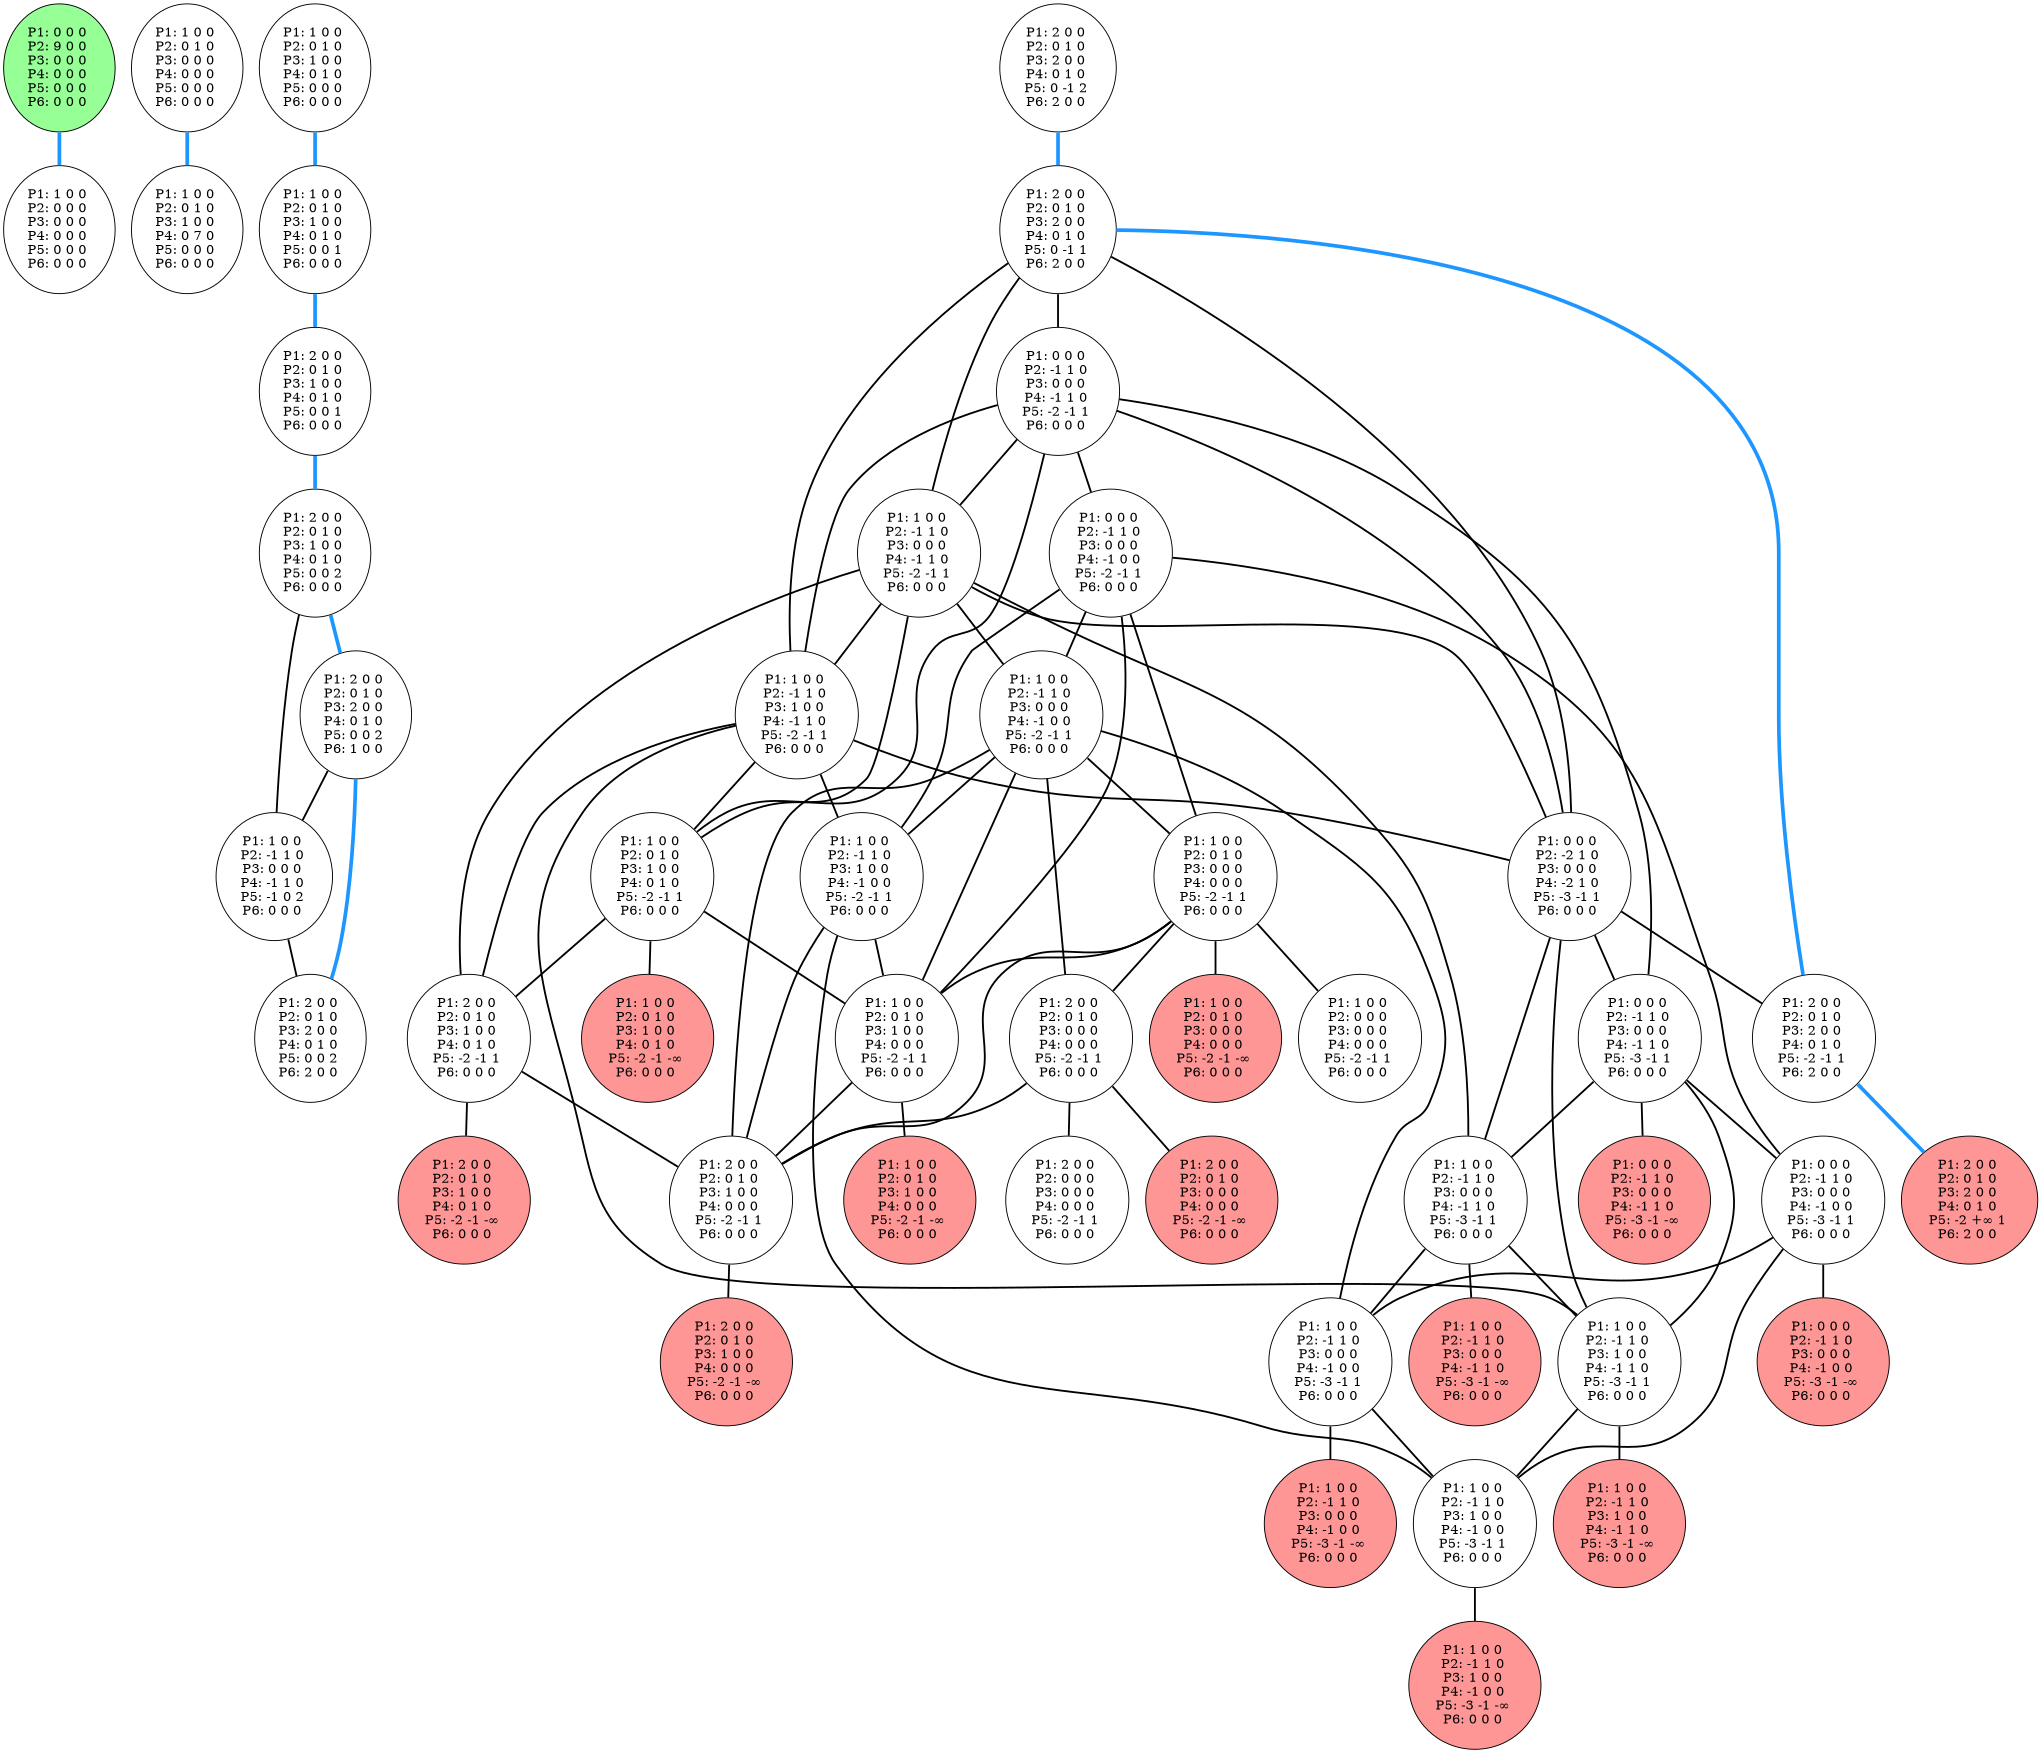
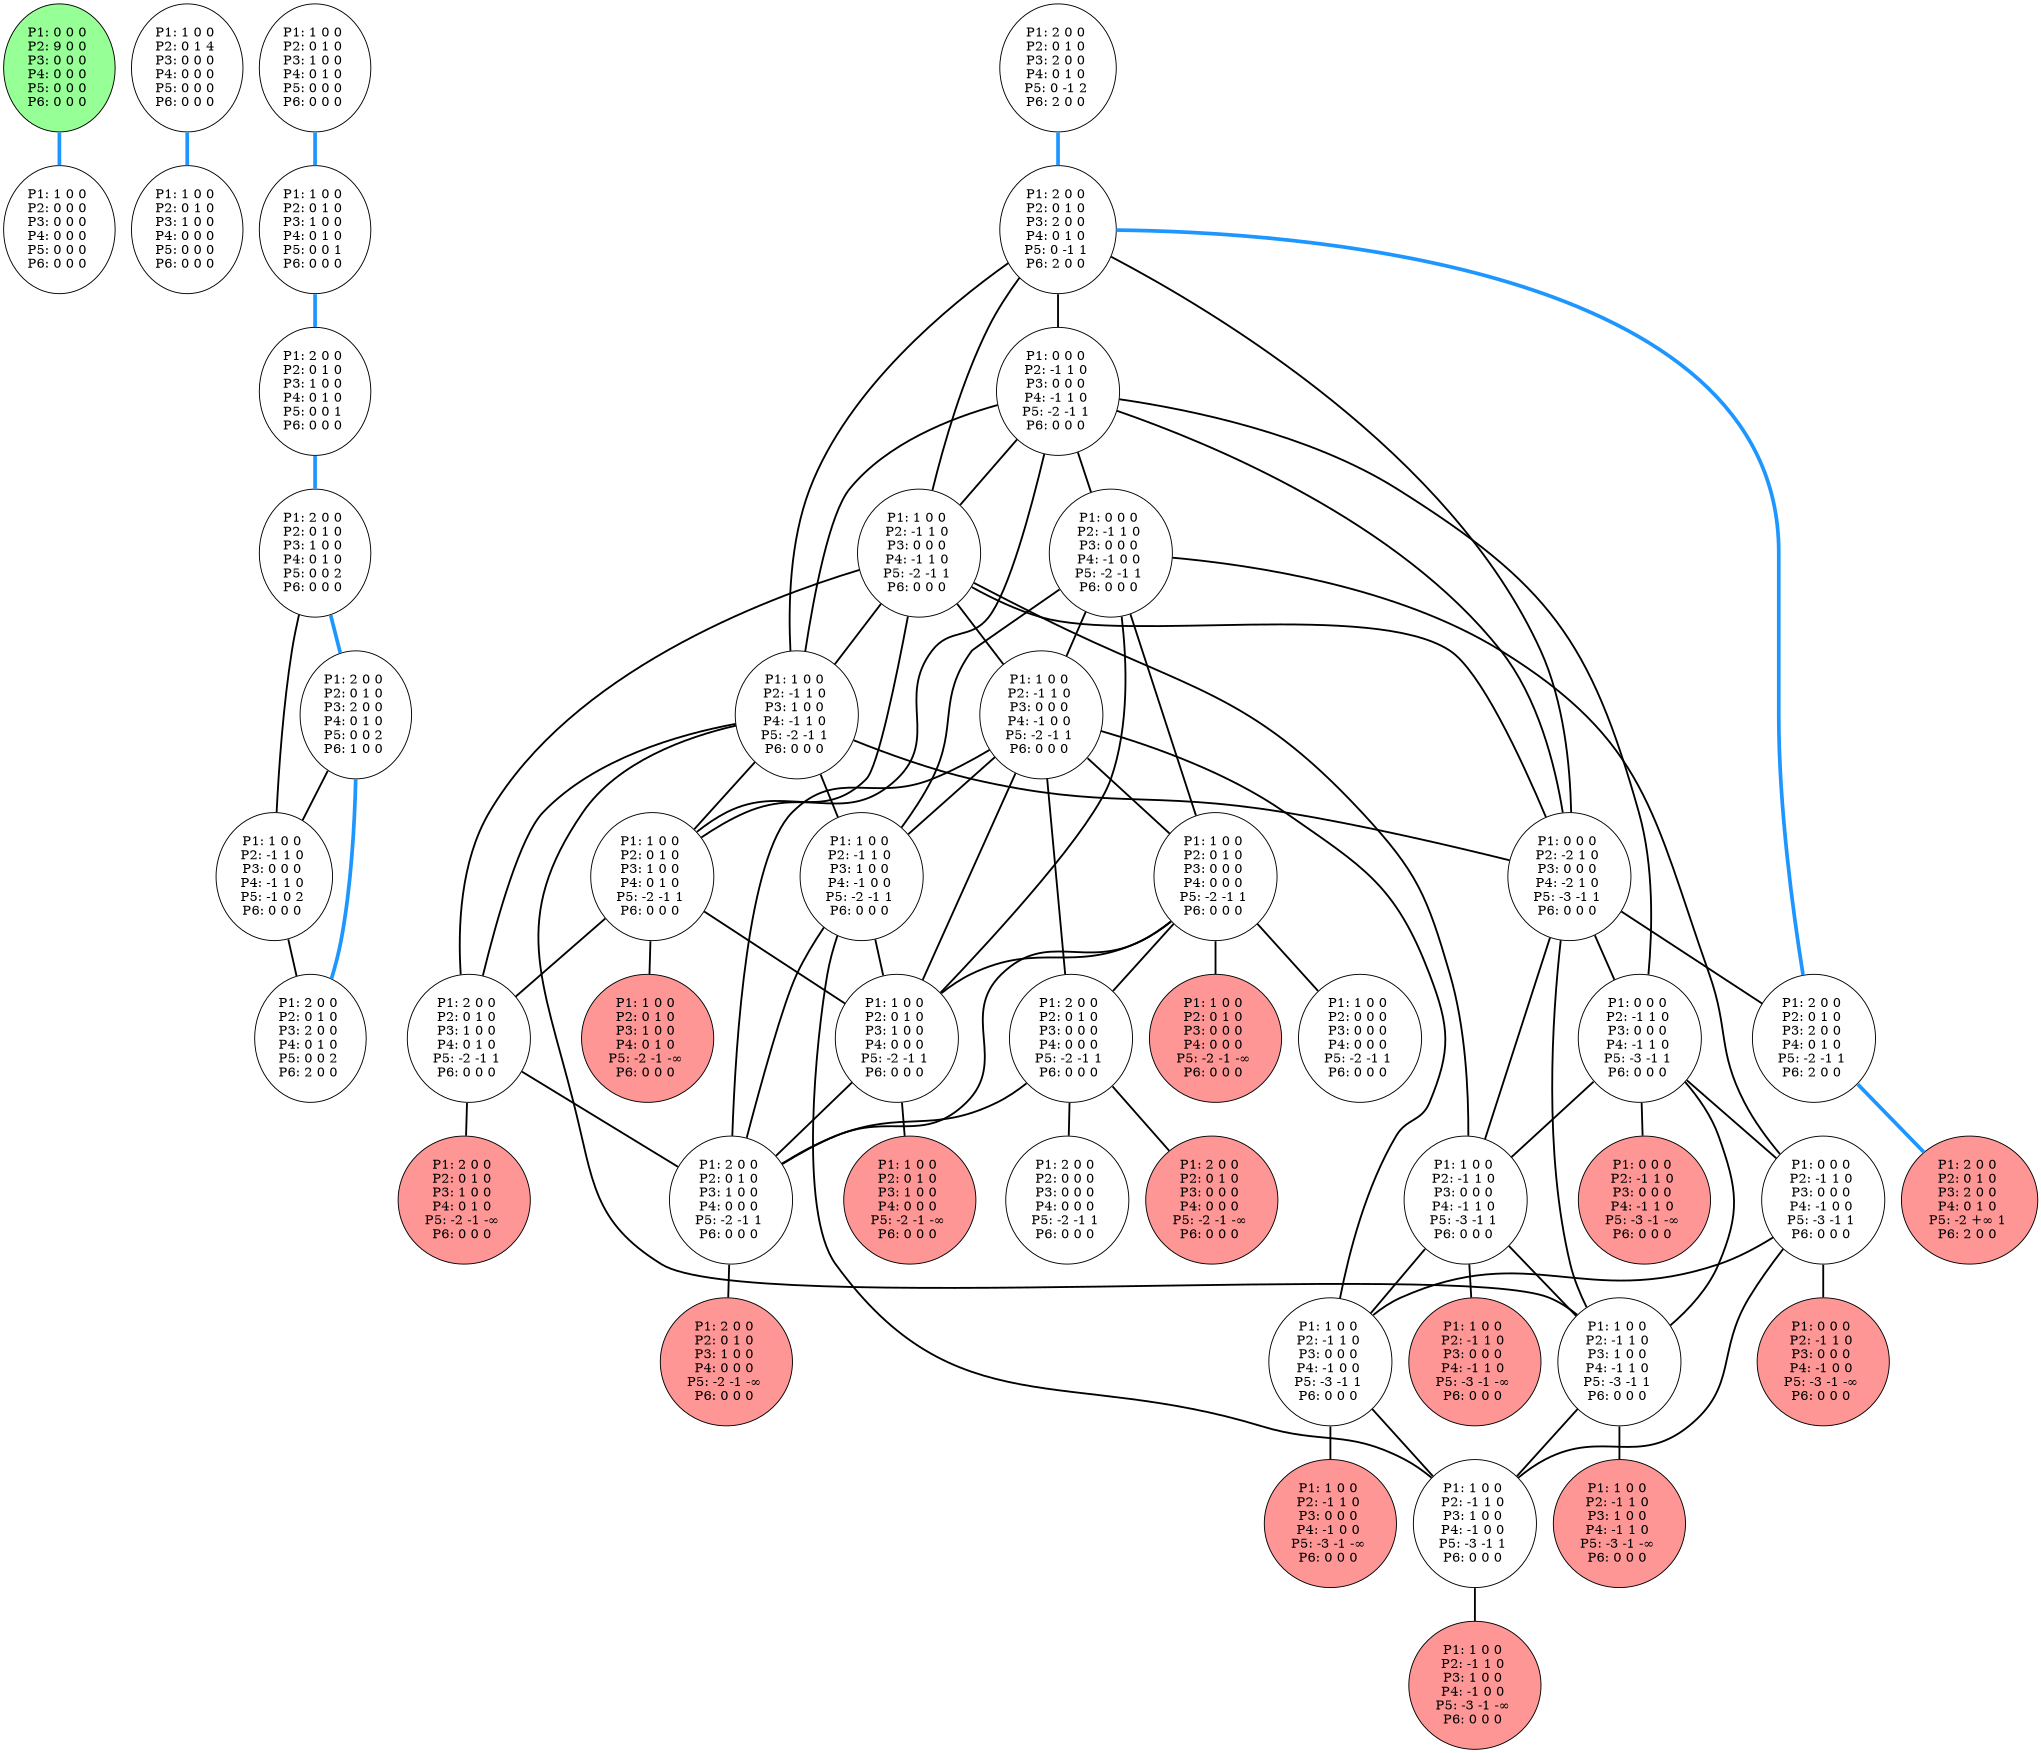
(187, 68) -> (187, 68)
(187, 230) -> (187, 230)
